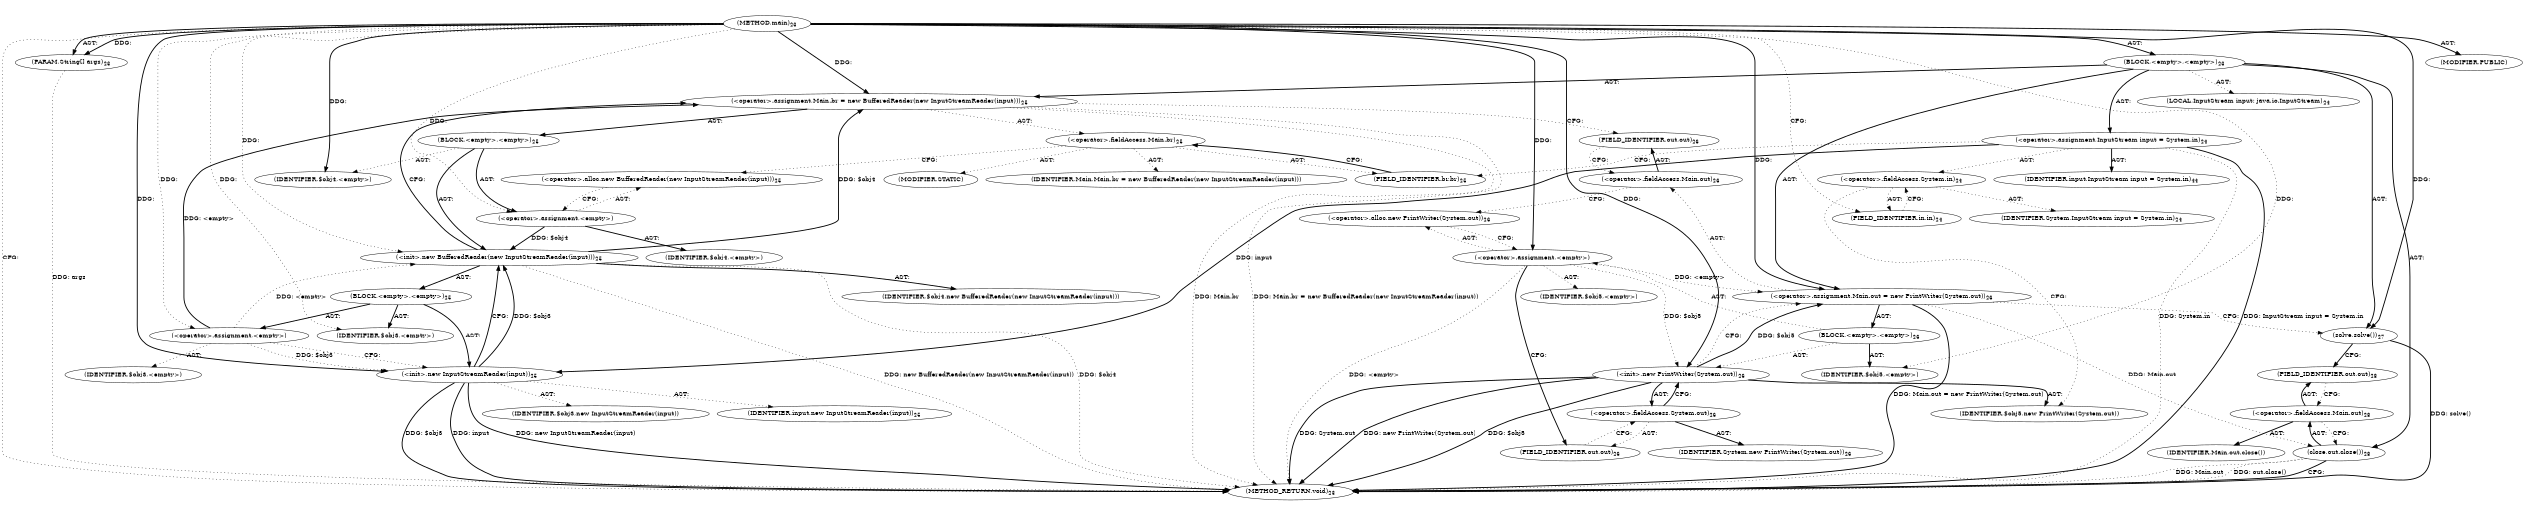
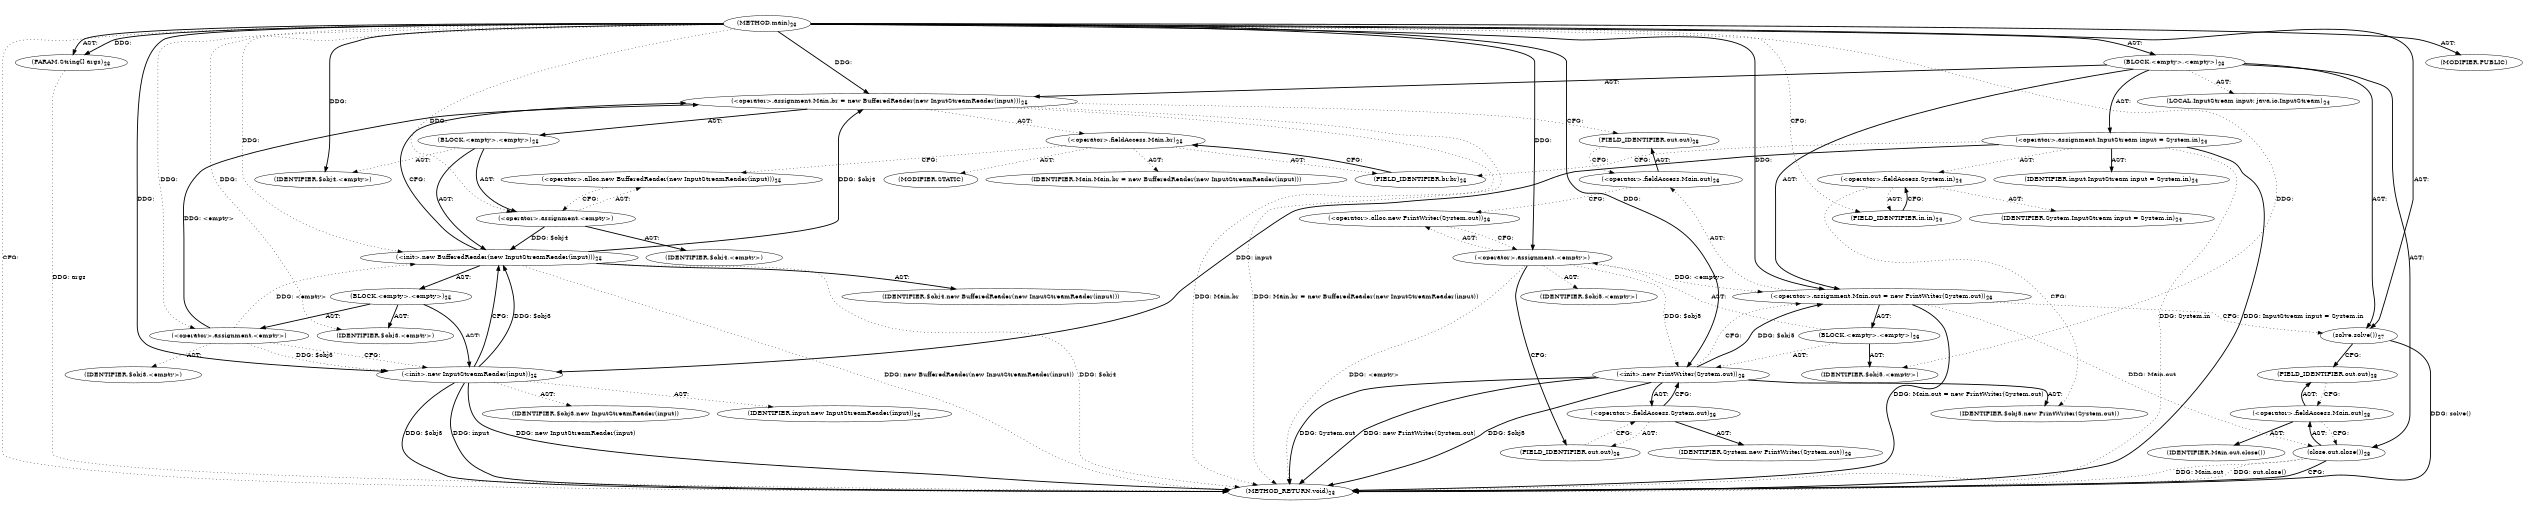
(2195, 179) -> (2195, 179)
(2423, 180) -> (2423, 180)
(1907, 202) -> (1907, 202)
